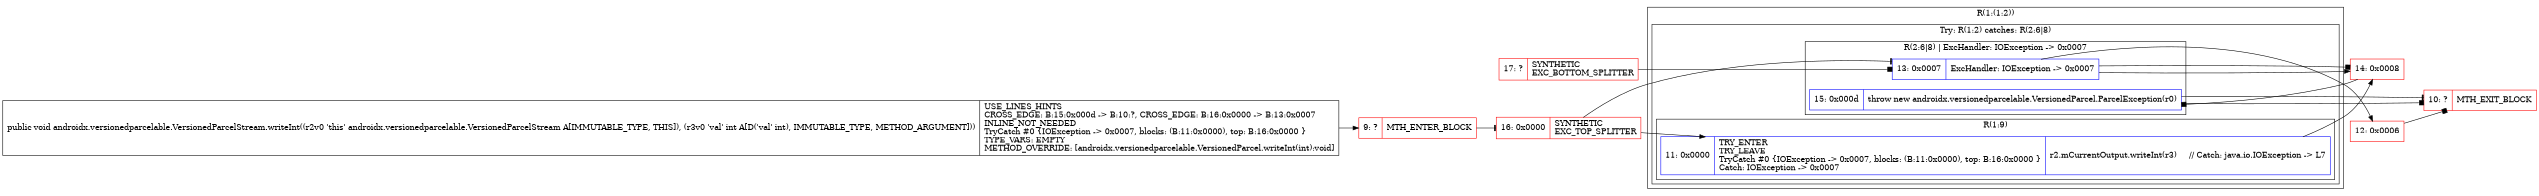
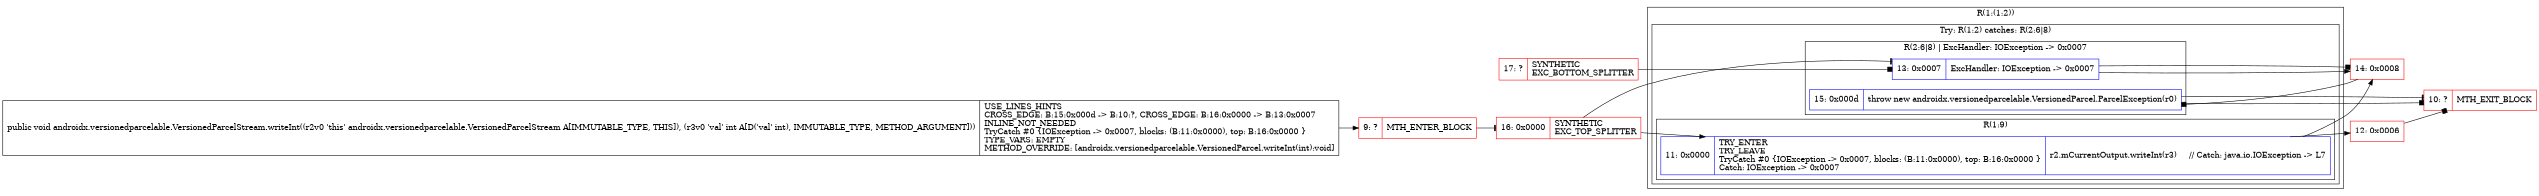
(2216, 49) -> (2317, 135)
